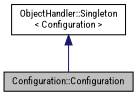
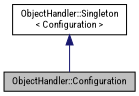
(69, 82) -> (70, 82)
